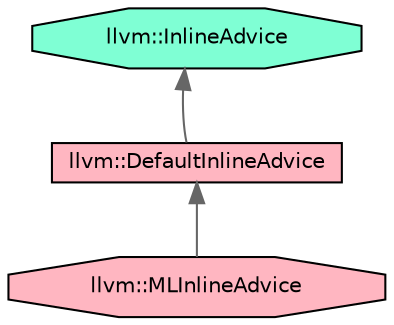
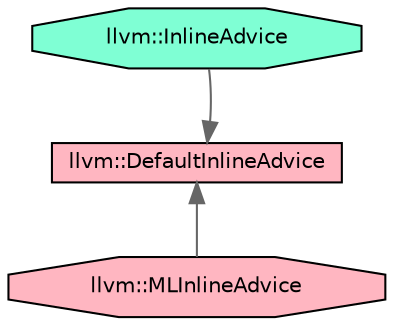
(183, 116) -> (211, 95)
